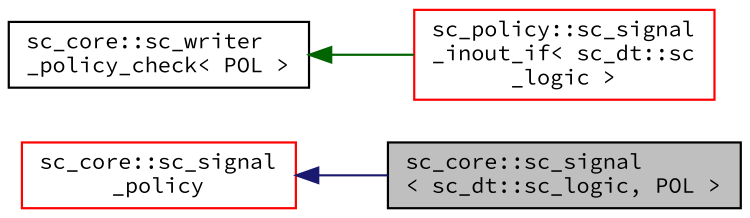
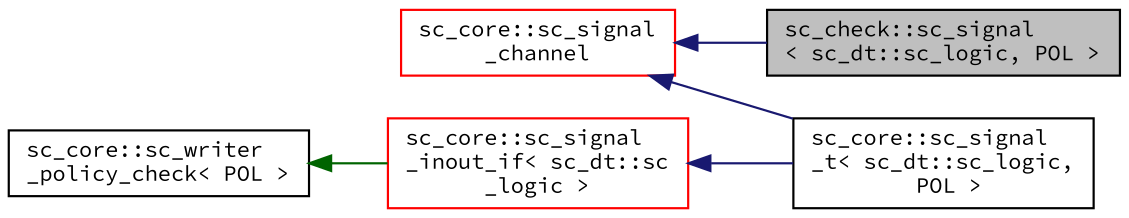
(564, 55) -> (538, 163)
none -> (944, 163)
(159, 175) -> (538, 43)
(564, 175) -> (944, 43)
